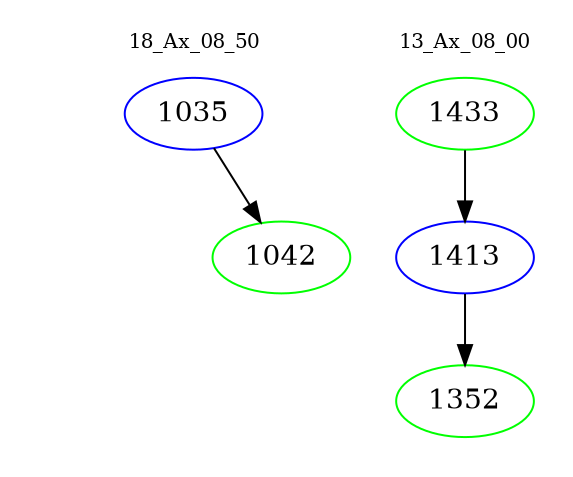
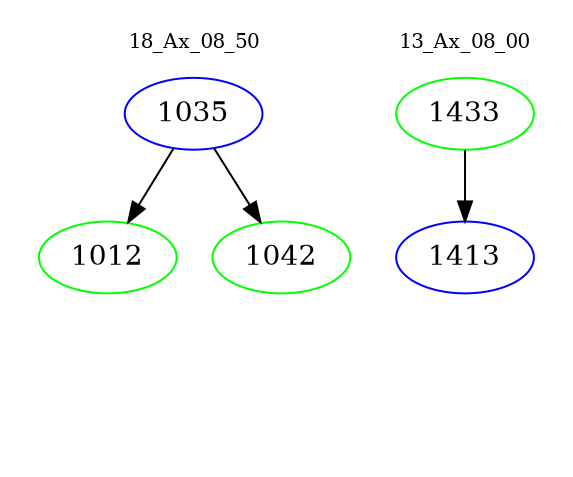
none -> (108, 257)
(465, 401) -> none
